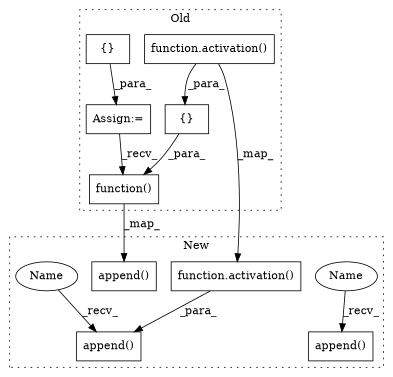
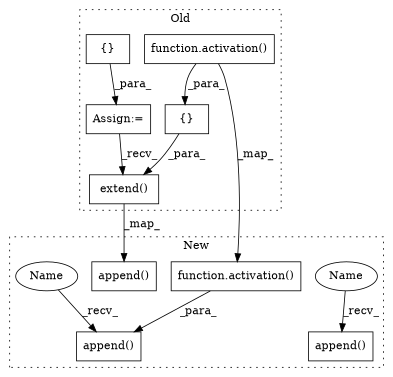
(124, 189) -> (124, 189)
